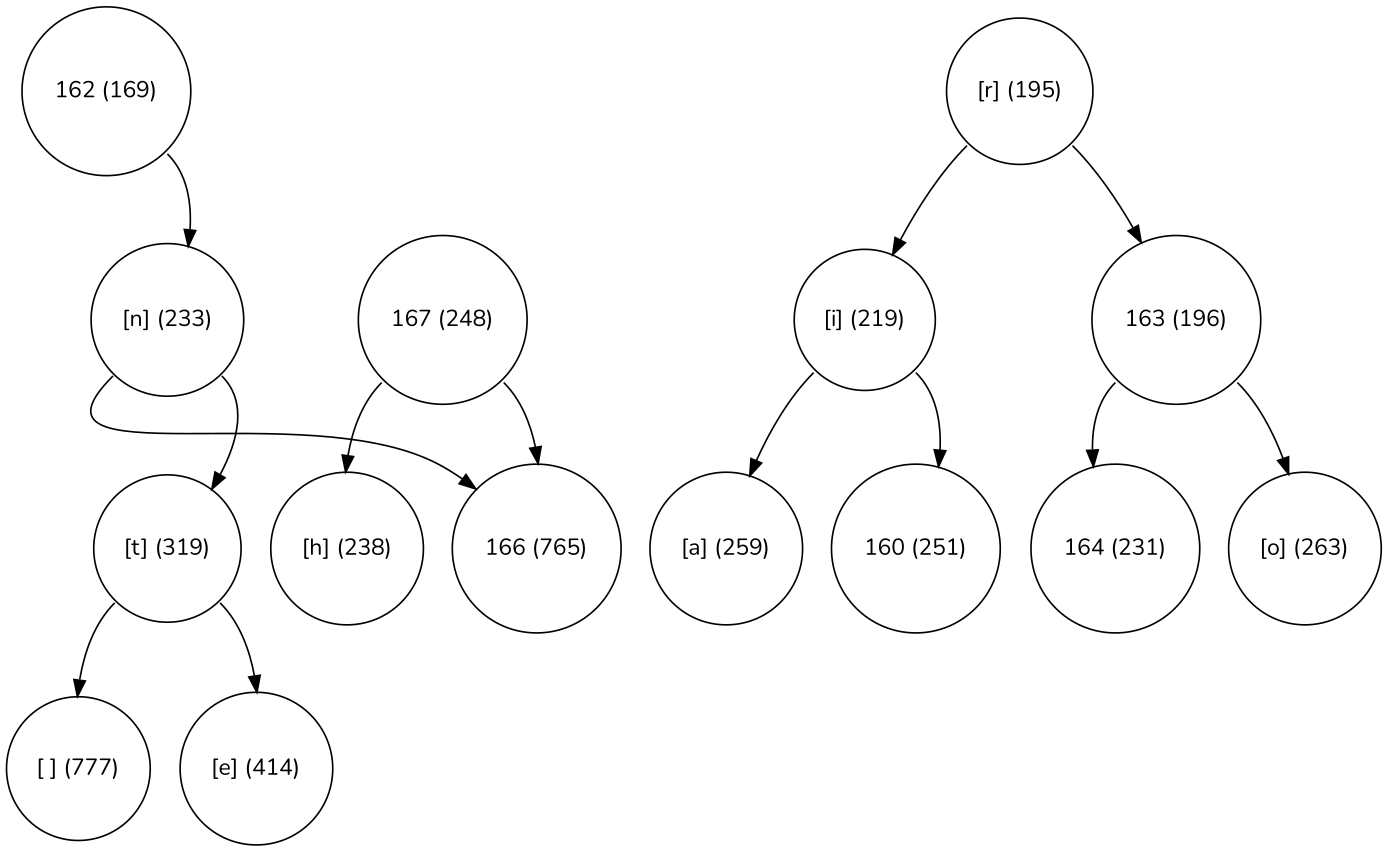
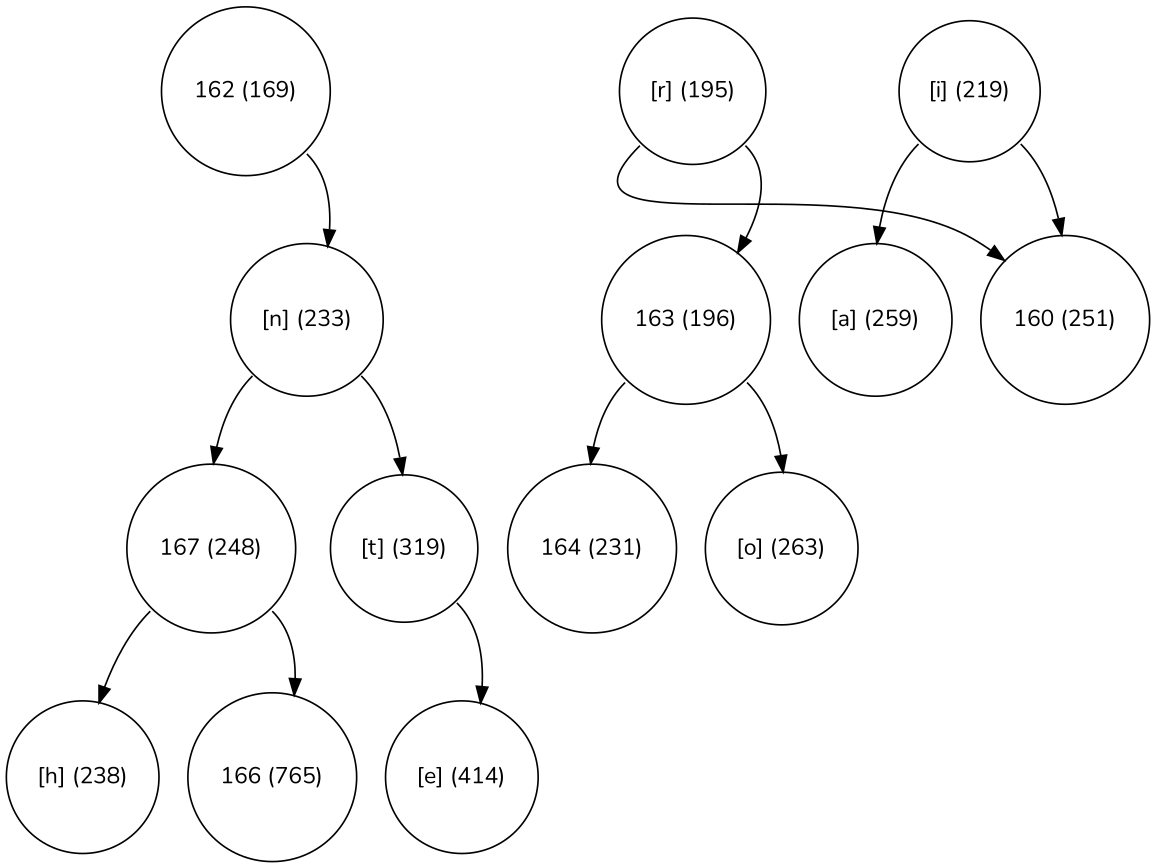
(930, 190) -> (783, 204)
(256, 434) -> (230, 409)
(78, 769) -> none
